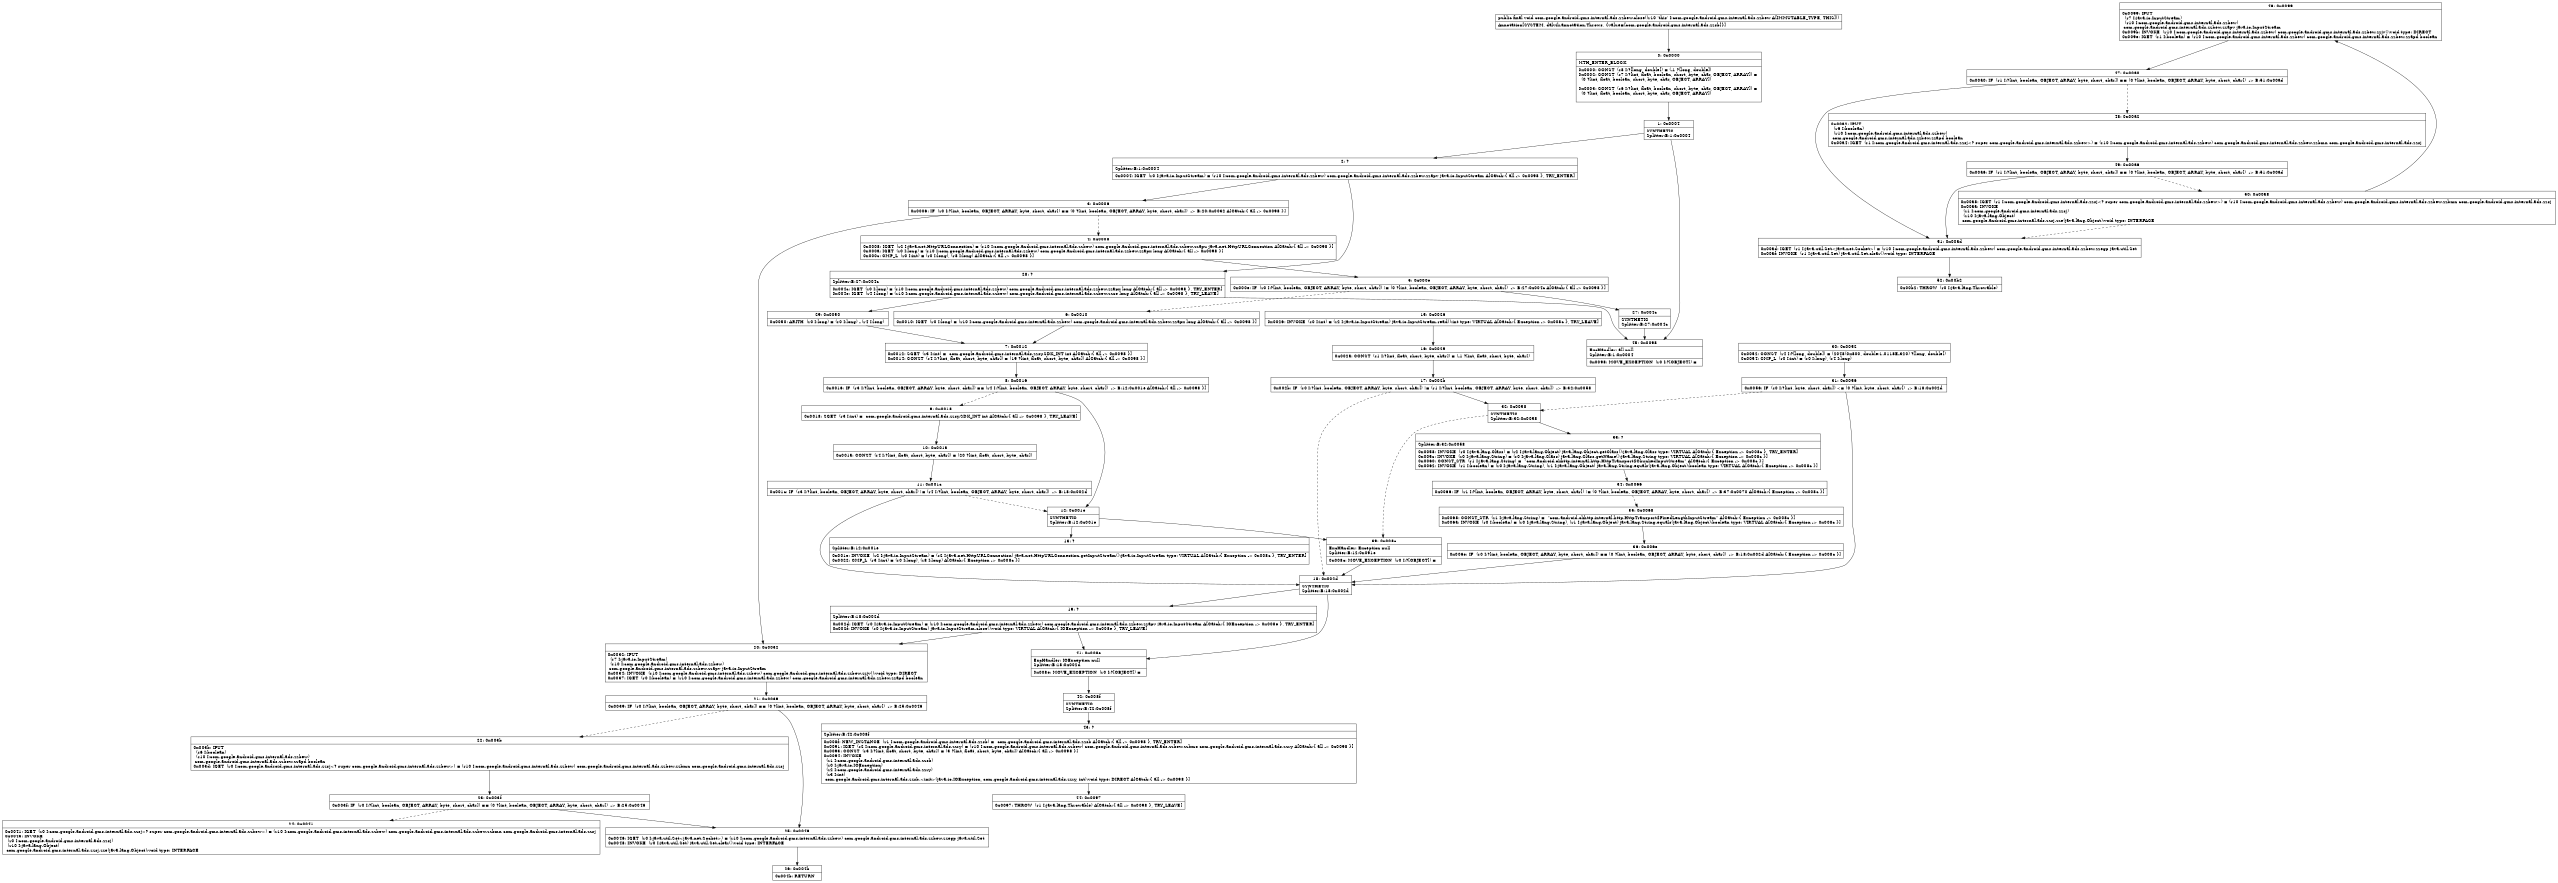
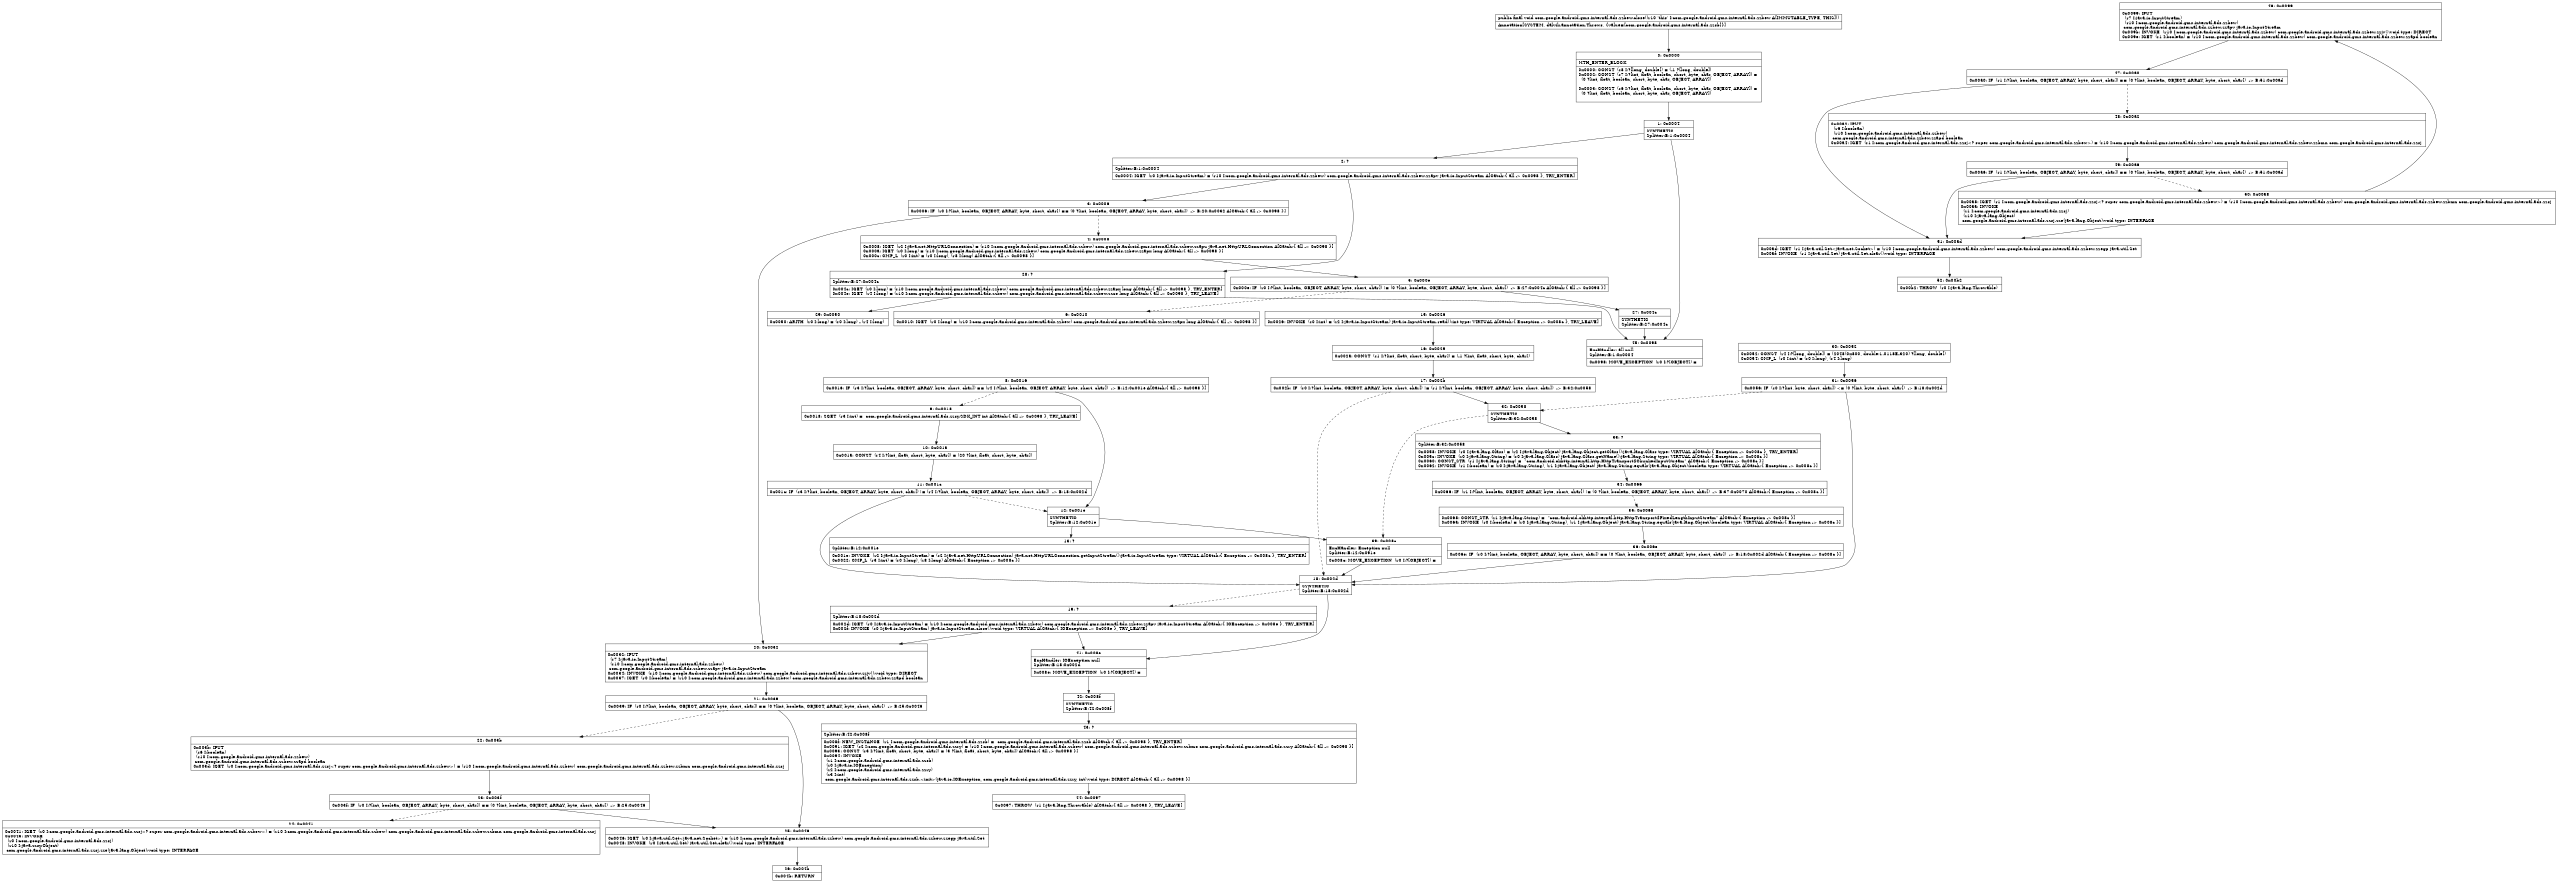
(2077, 231) -> (2077, 231)
(1016, 353) -> none
(1236, 597) -> (1236, 597)
(32, 846) -> (32, 846)
